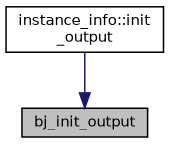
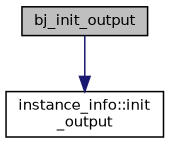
(85, 72) -> (85, 56)
